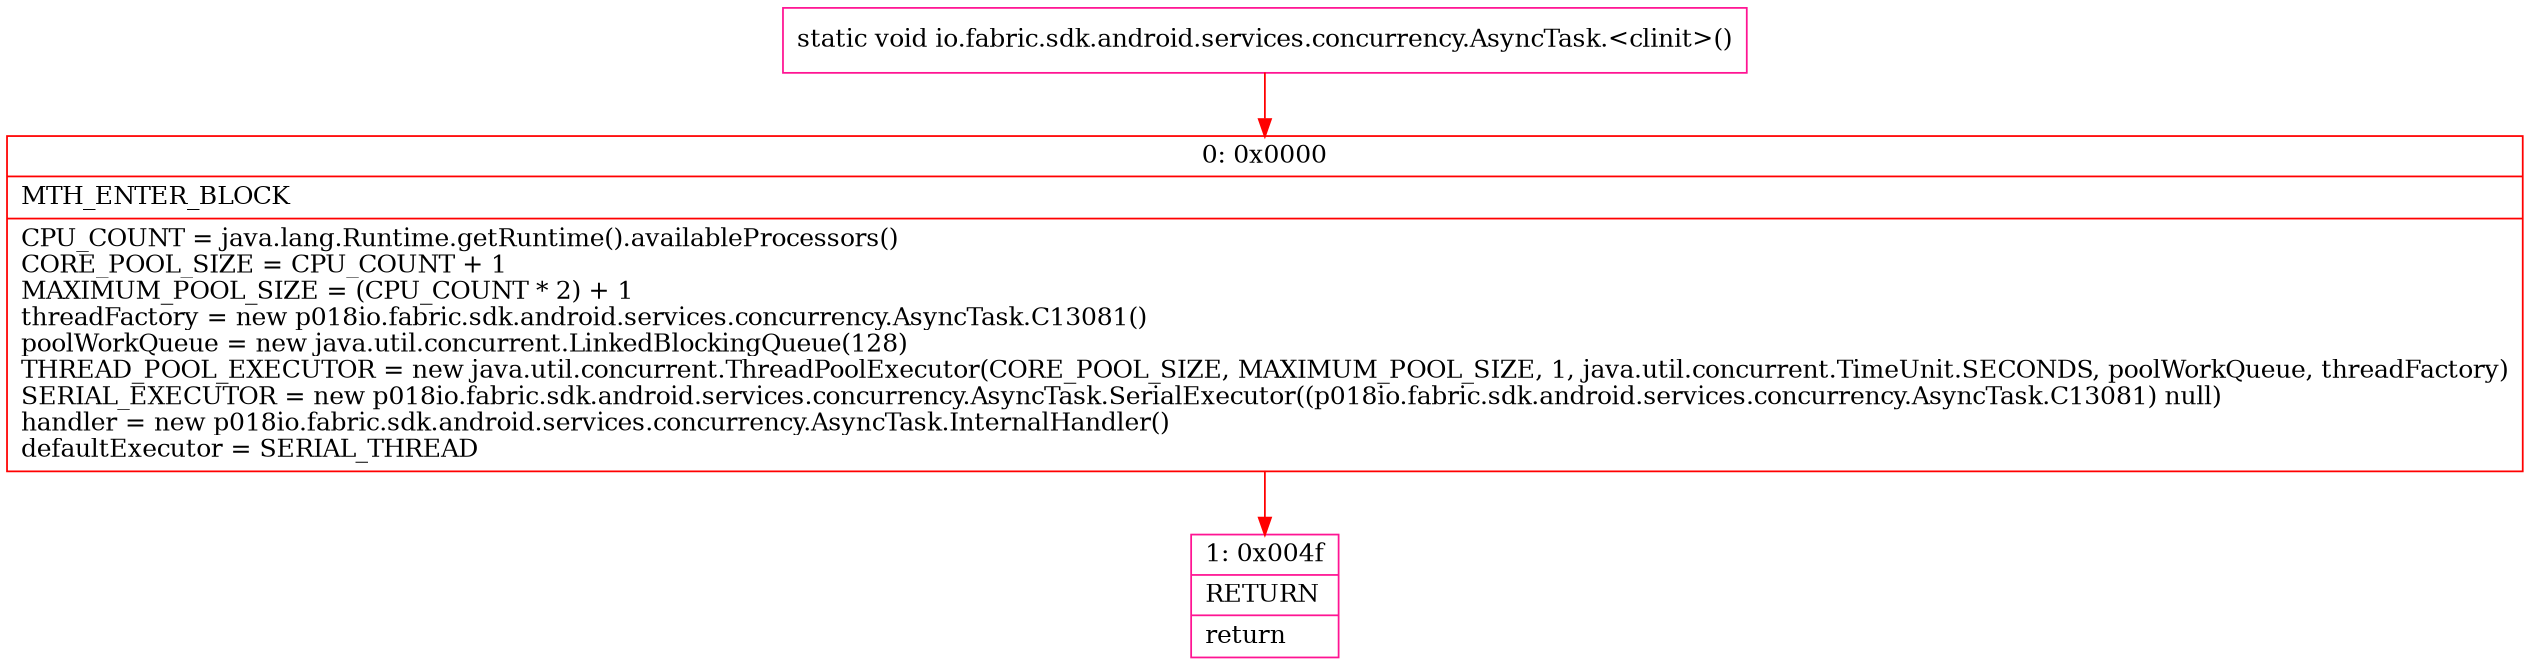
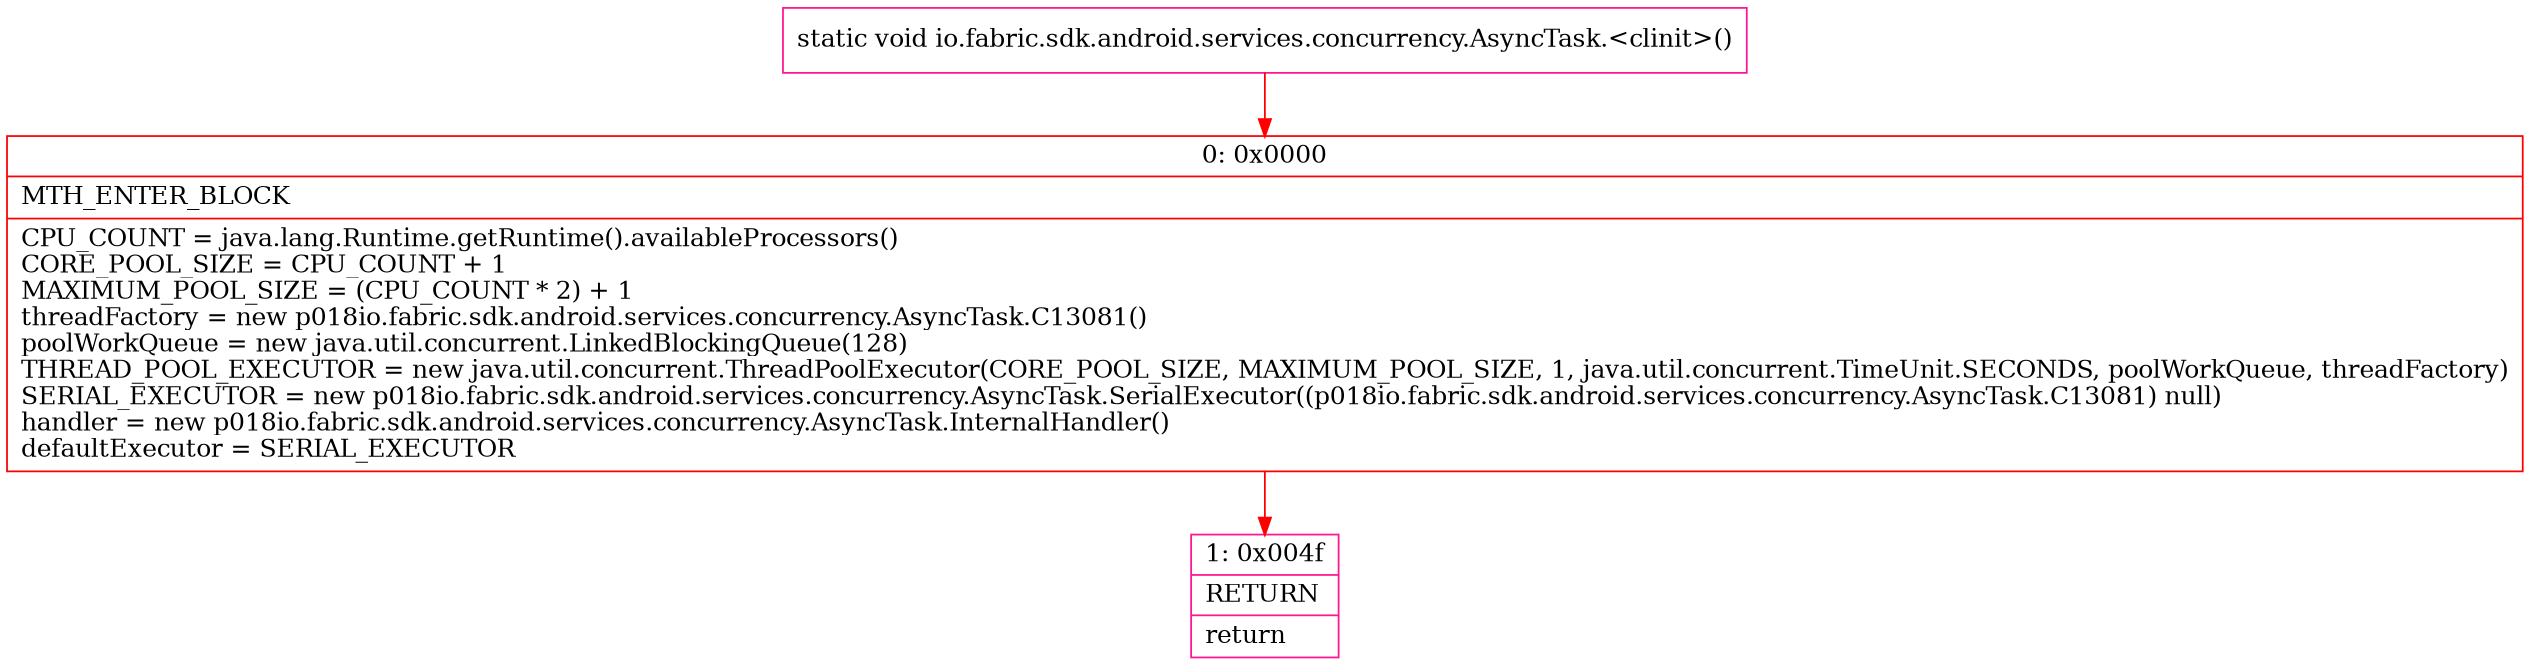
(250, 449) -> (269, 449)
